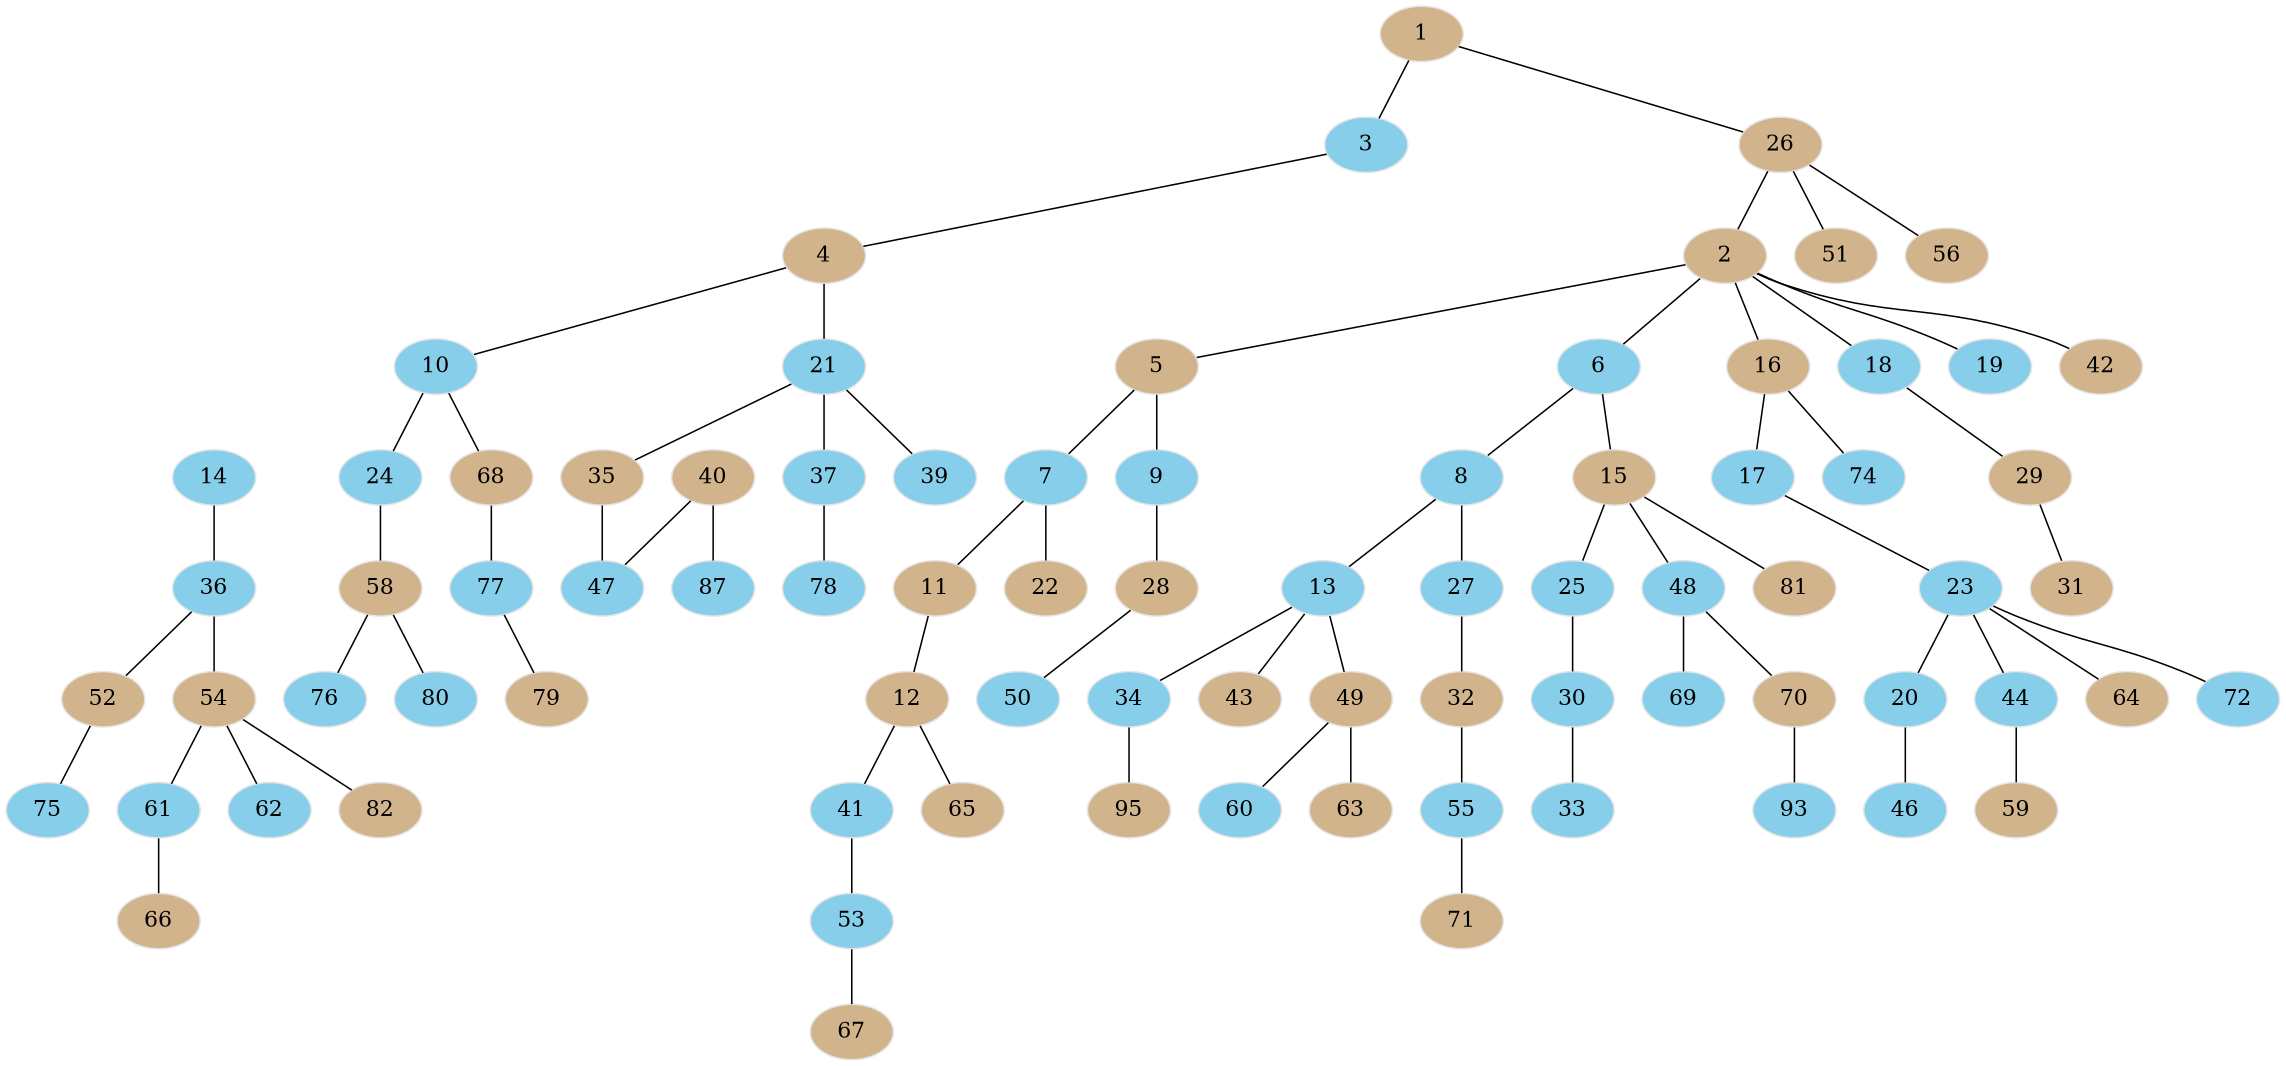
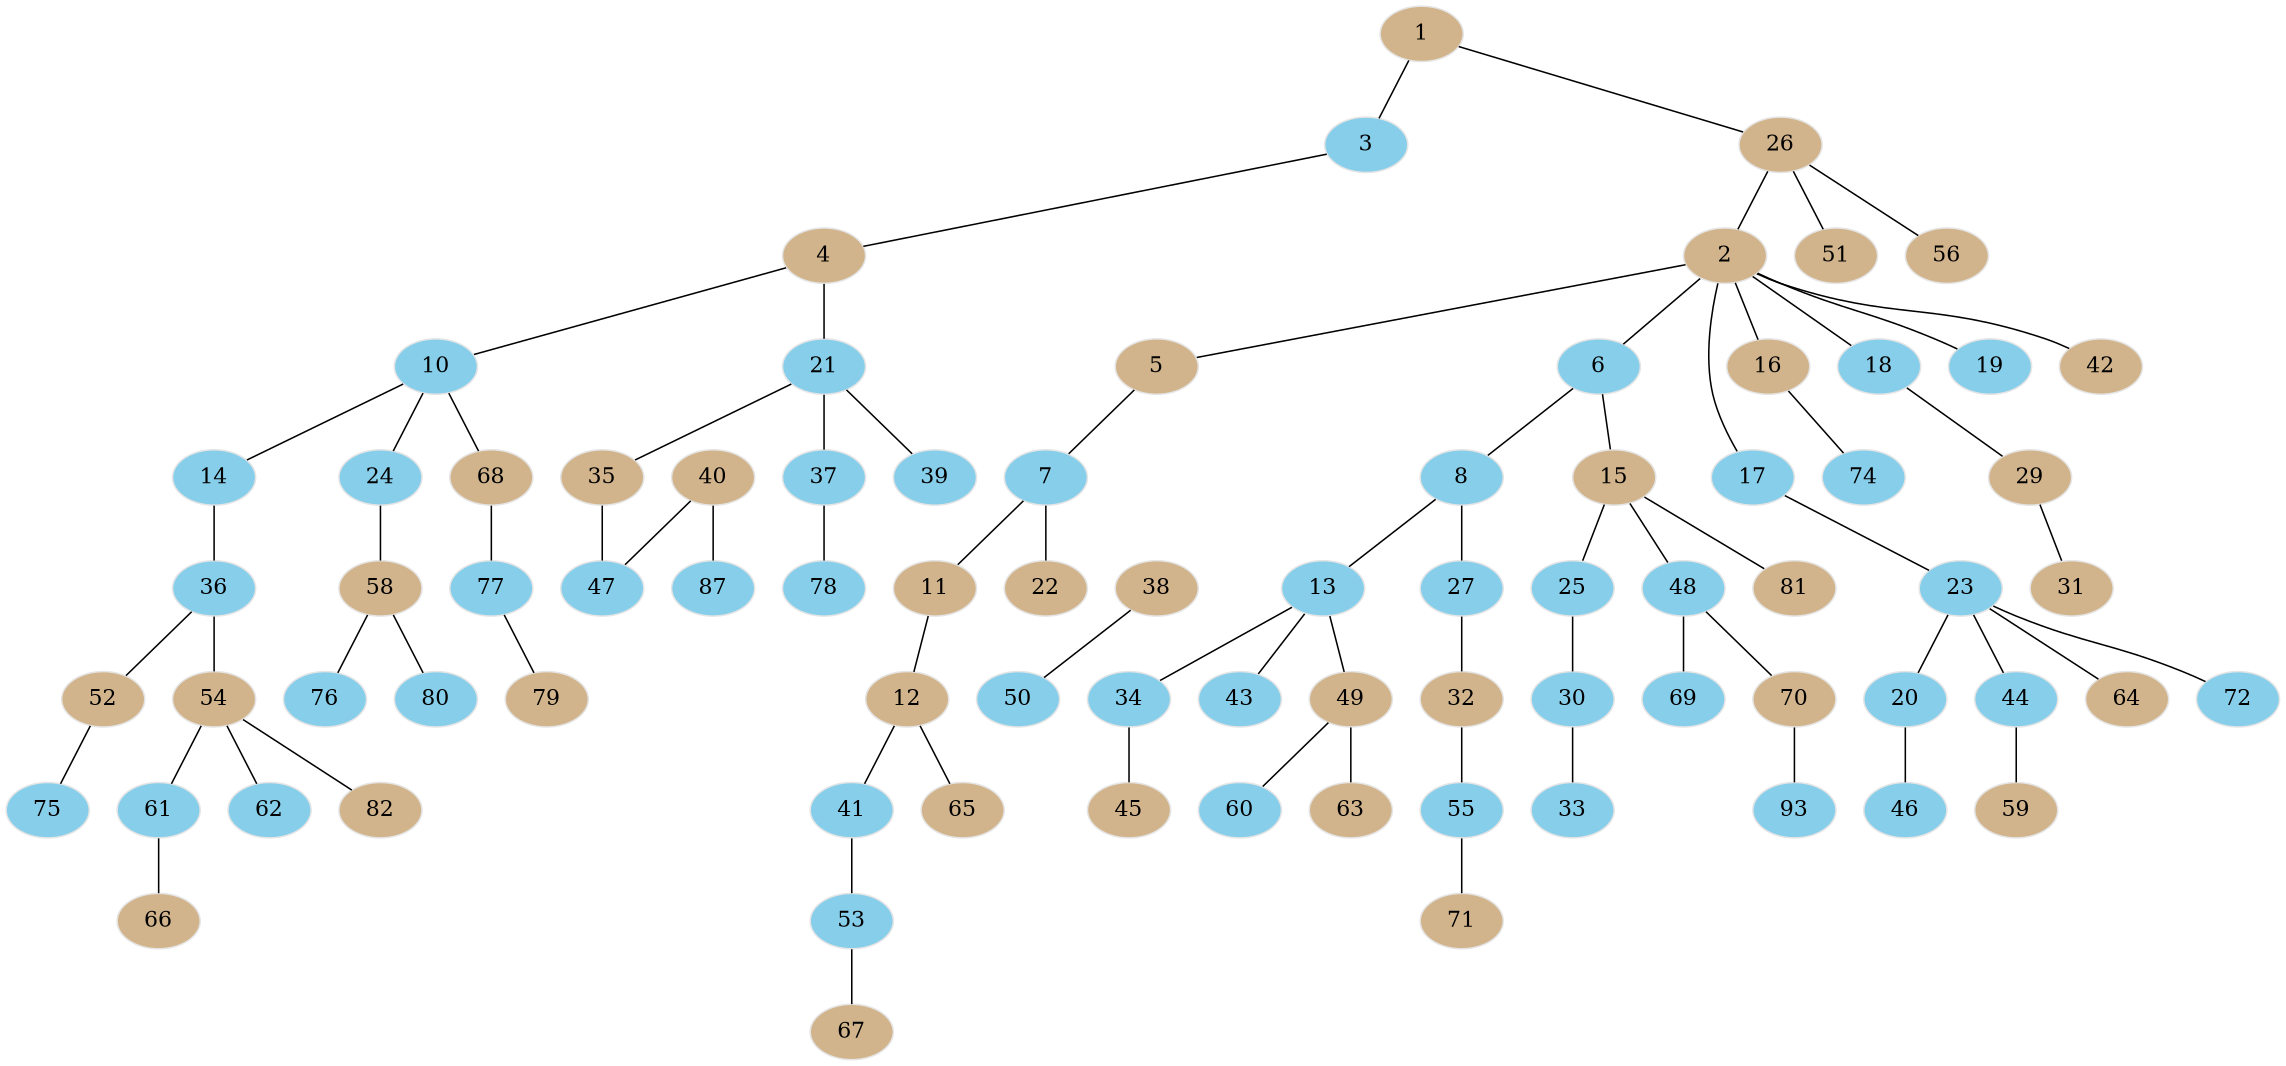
none -> (325, 422)
(1761, 422) -> (1709, 370)
(1157, 477) -> none
(1157, 588) -> (1157, 588)
(1240, 699) -> (1240, 699)
(1129, 810) -> (1129, 810)
